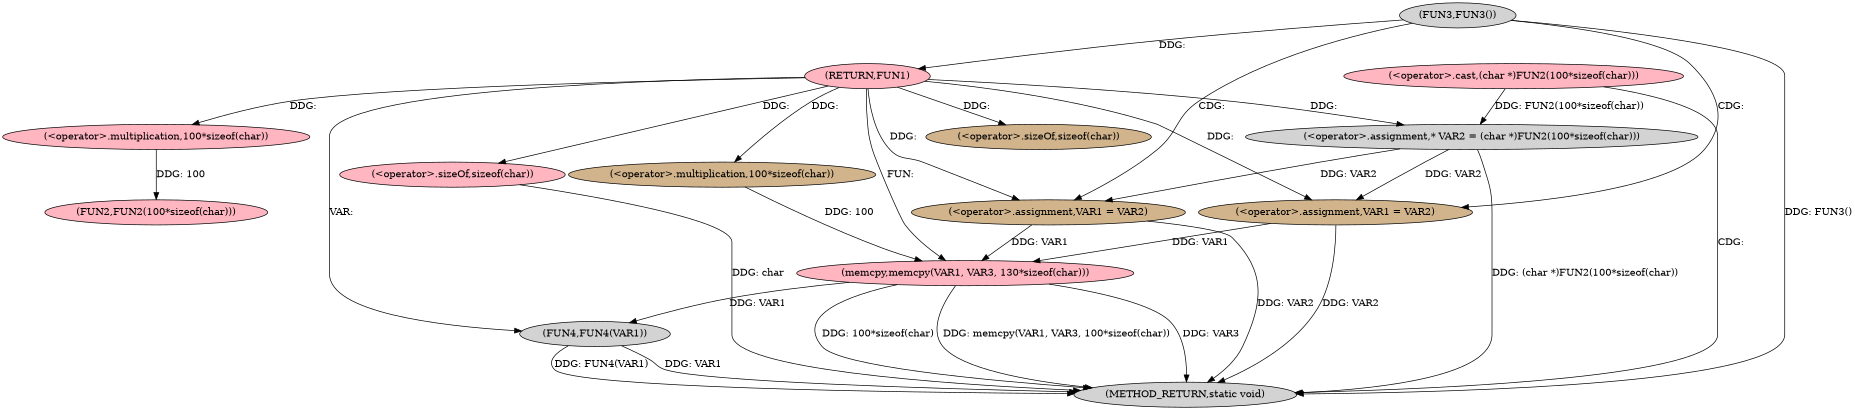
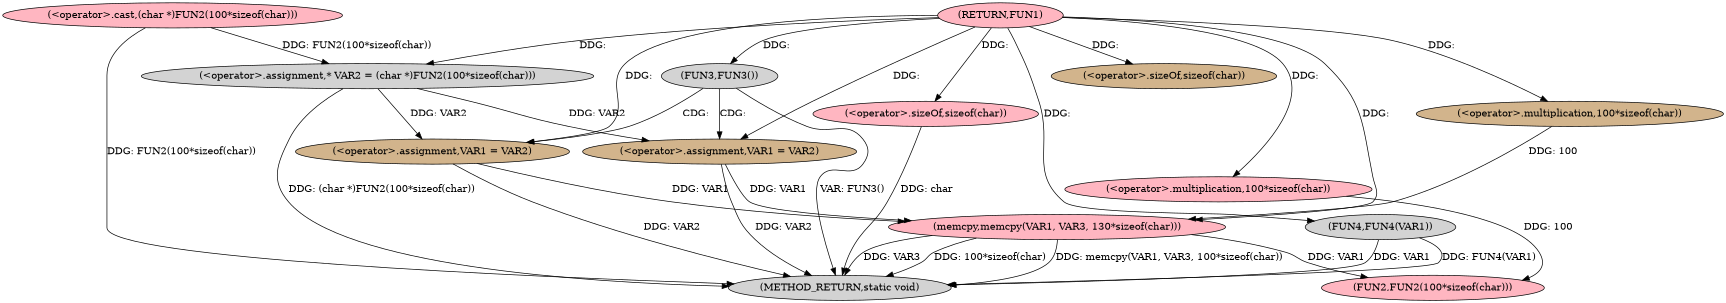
(1164, 40) -> (834, 27)
(902, 175) -> (1377, 114)
(343, 212) -> (1059, 114)
(1819, 212) -> (852, 189)
(1733, 243) -> (182, 152)
(742, 296) -> (1278, 250)
